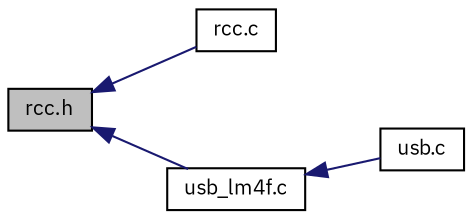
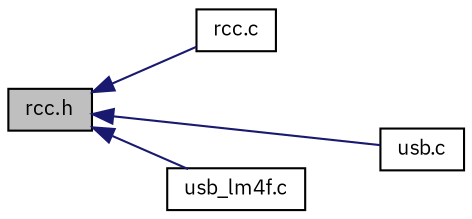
(354, 164) -> (247, 131)
